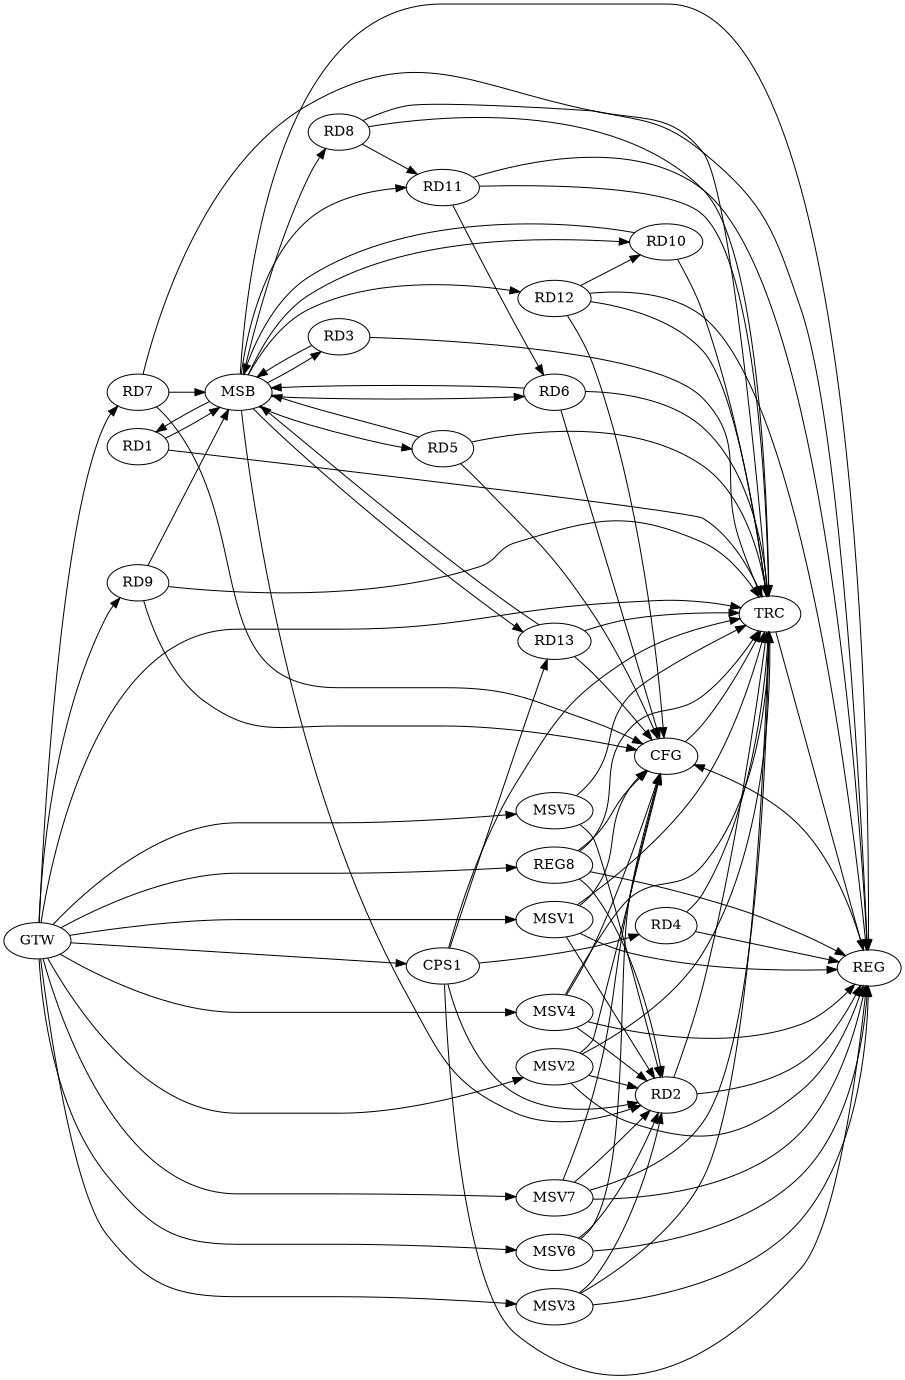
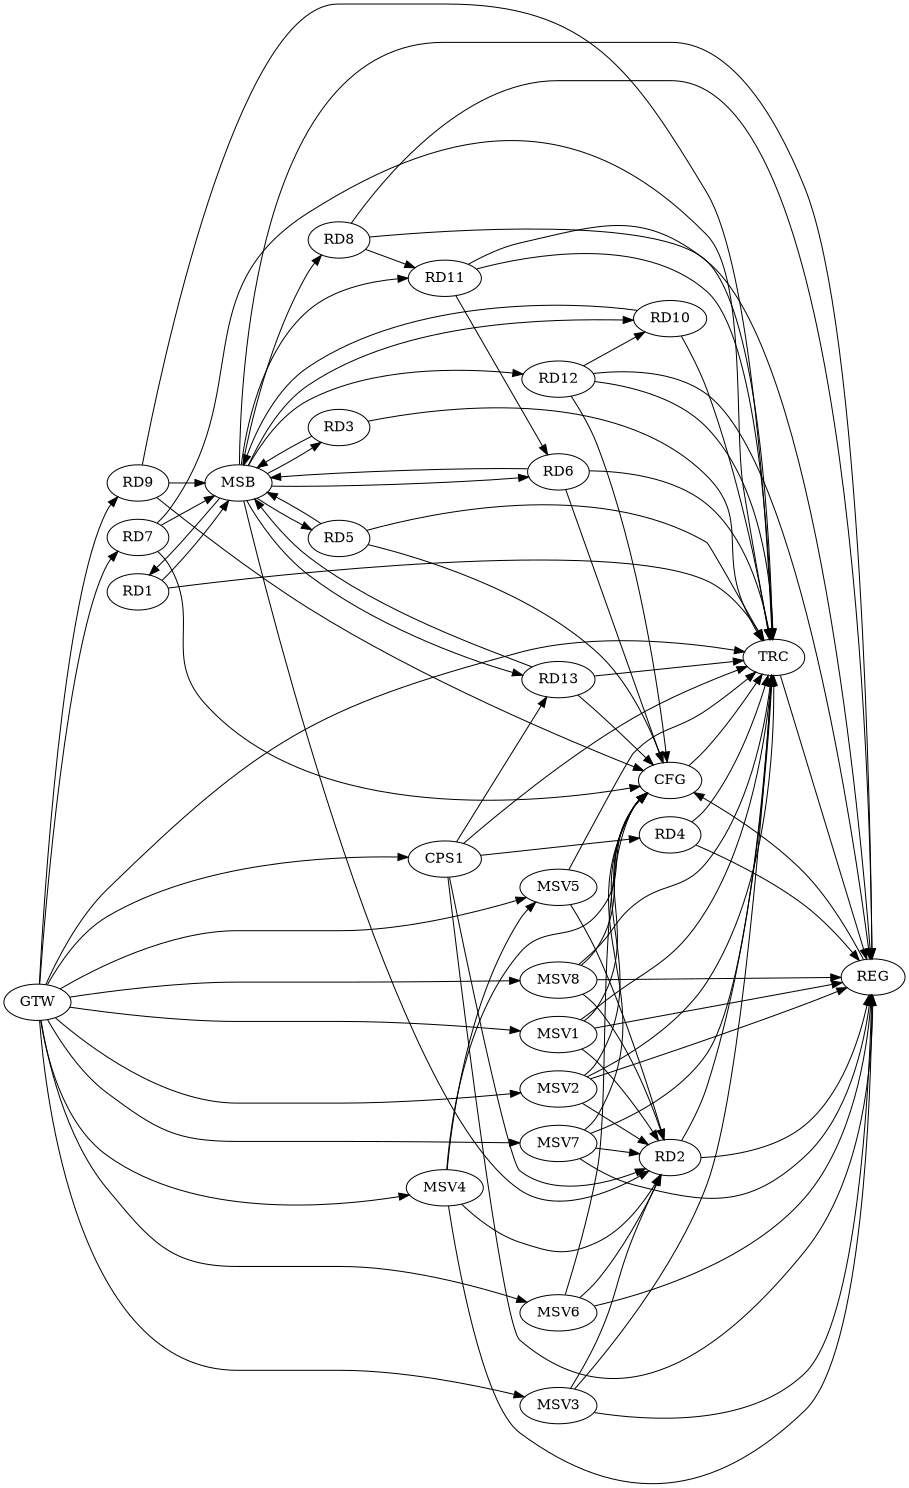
(714, 850) -> (482, 1001)
(555, 865) -> (558, 980)
